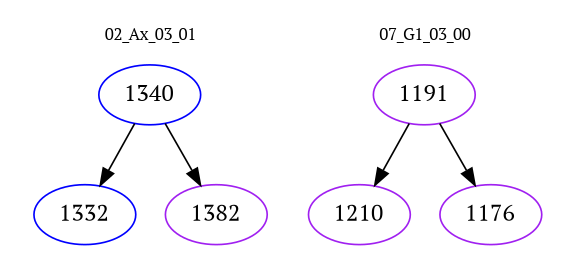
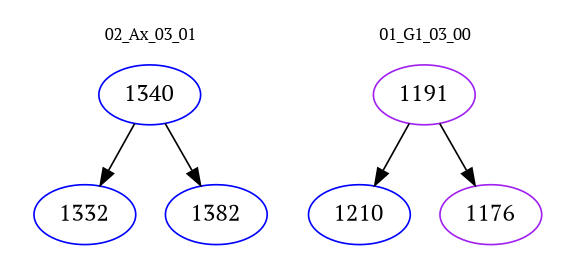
(425, 36) -> (425, 36)
(216, 215) -> (216, 215)
(359, 215) -> (359, 215)
